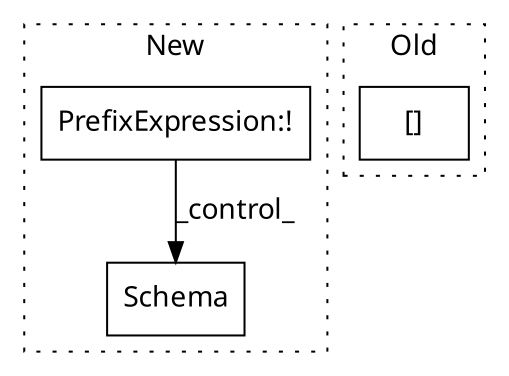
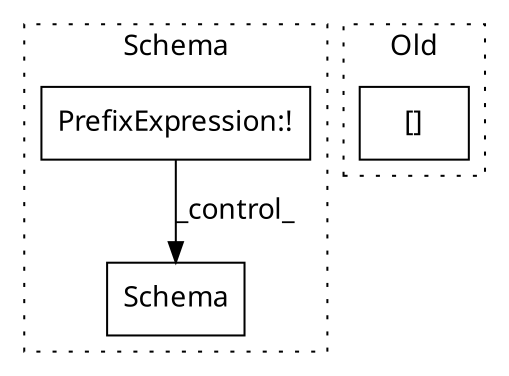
(176, 47) -> (176, 47)
